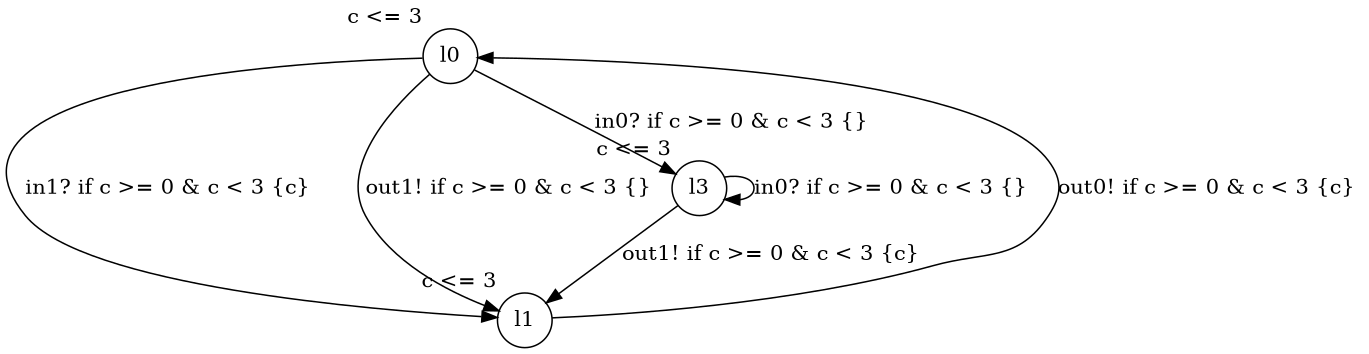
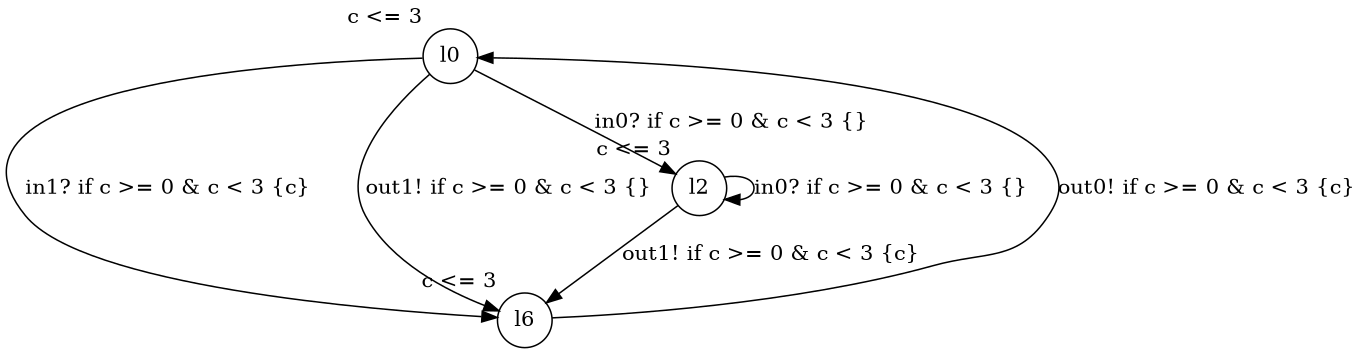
(699, 188) -> (699, 188)
(525, 320) -> (525, 320)
